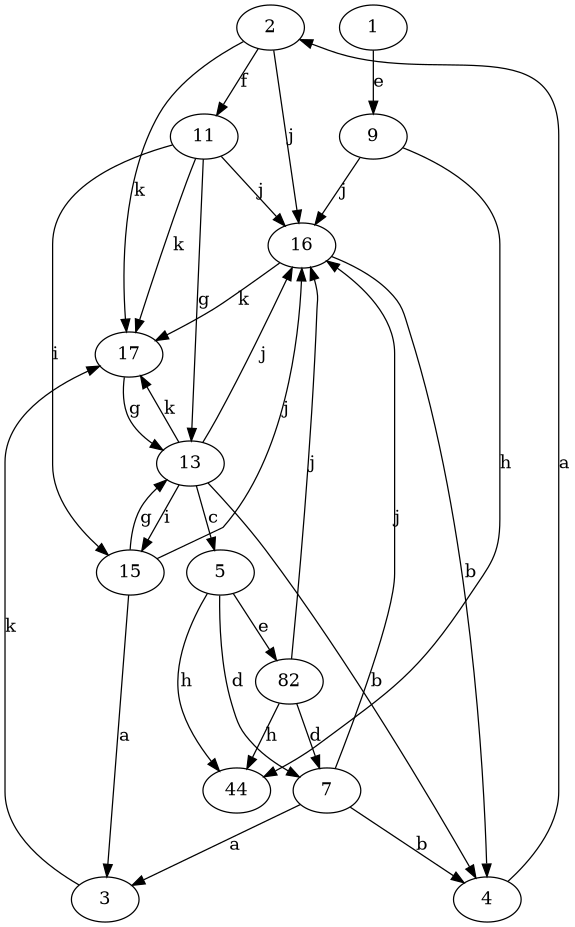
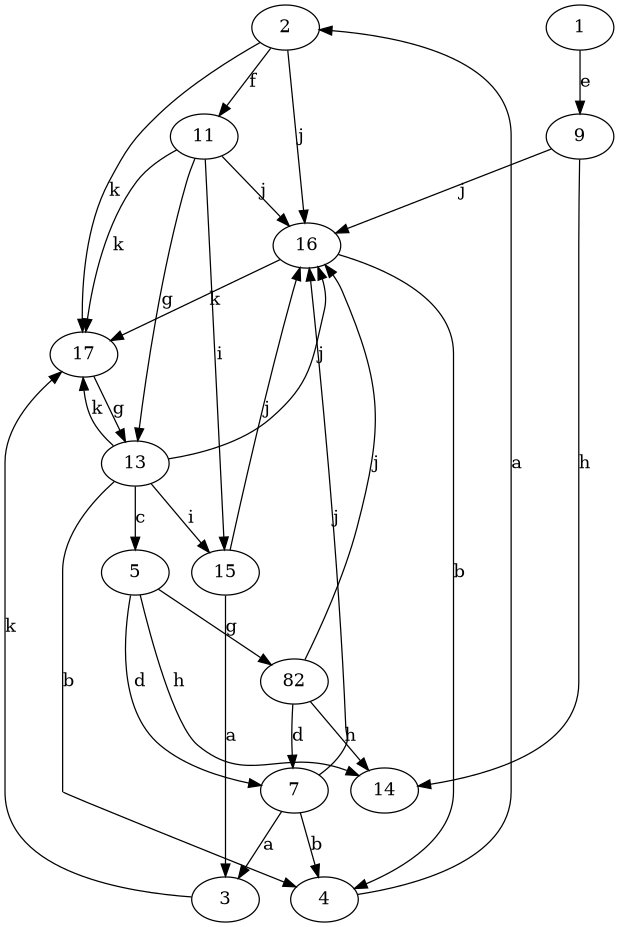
(137, 516) -> none
(264, 627) -> (232, 627)
(237, 791) -> (385, 791)
